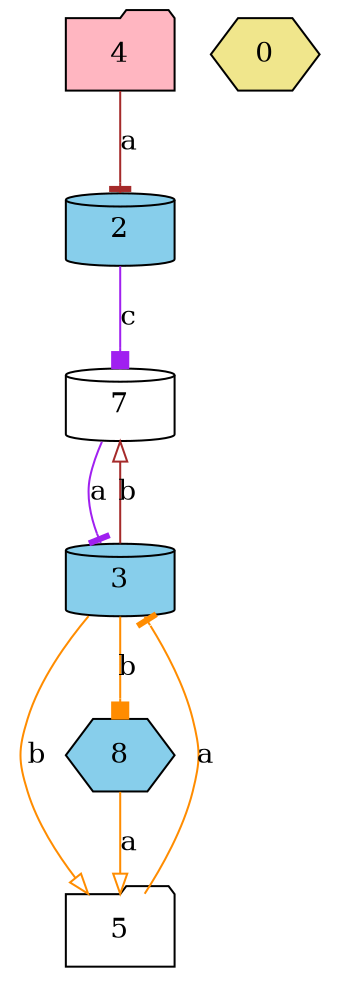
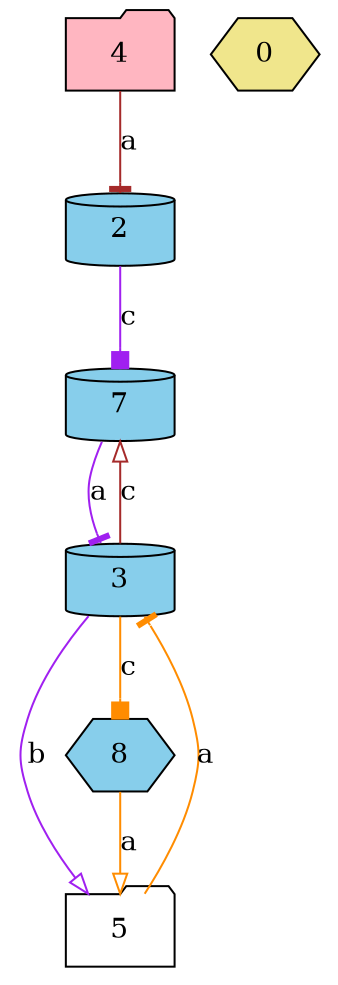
(120, 405) -> (120, 405)
(128, 492) -> (128, 492)
(128, 668) -> (128, 668)
(21, 745) -> (21, 745)
